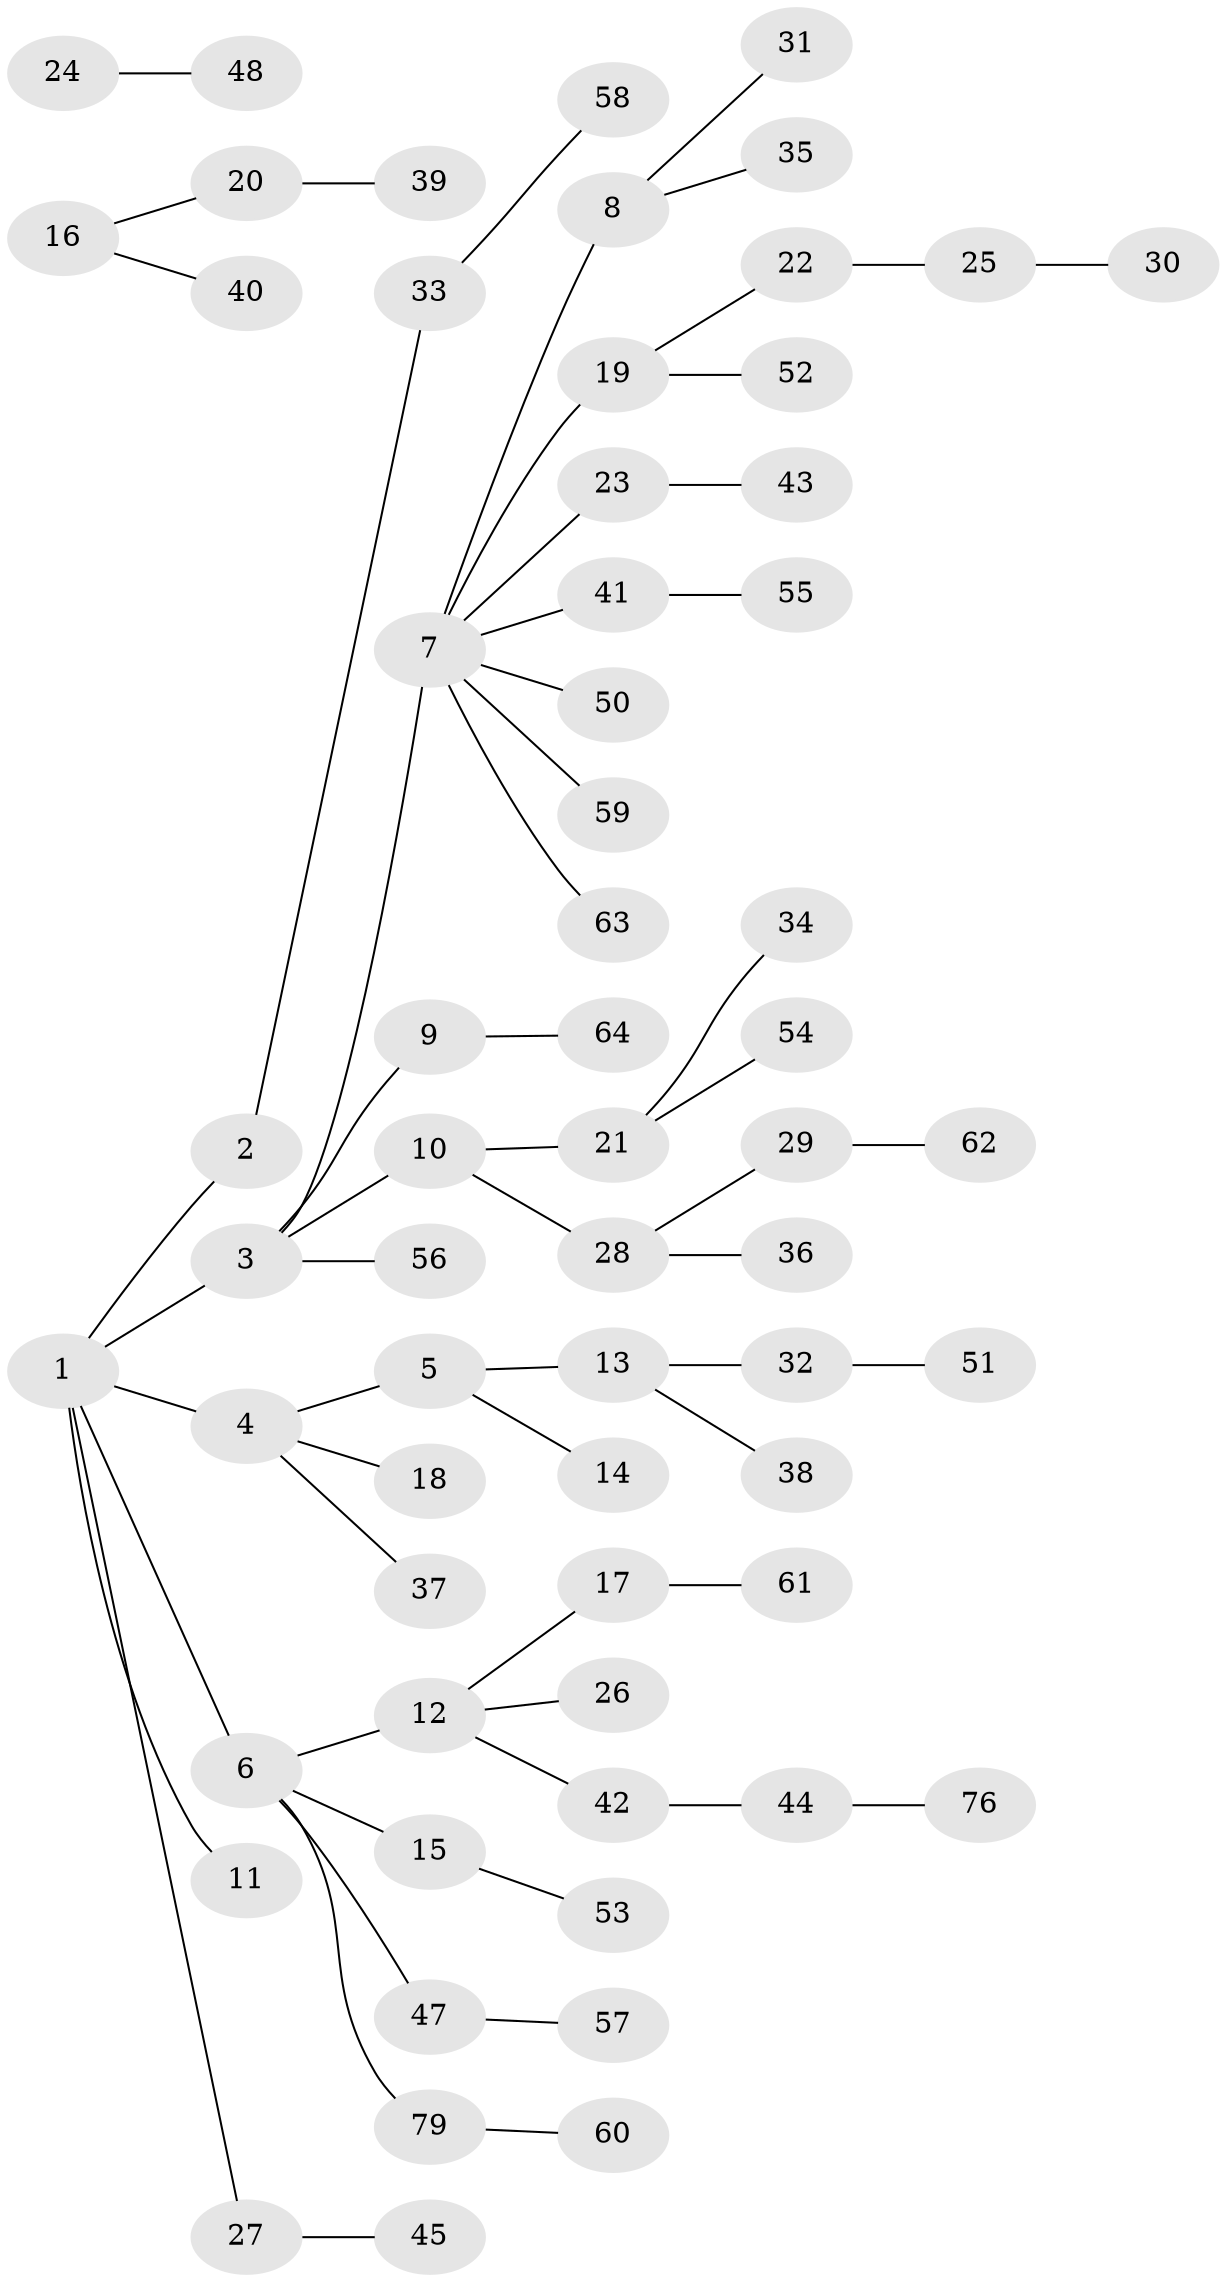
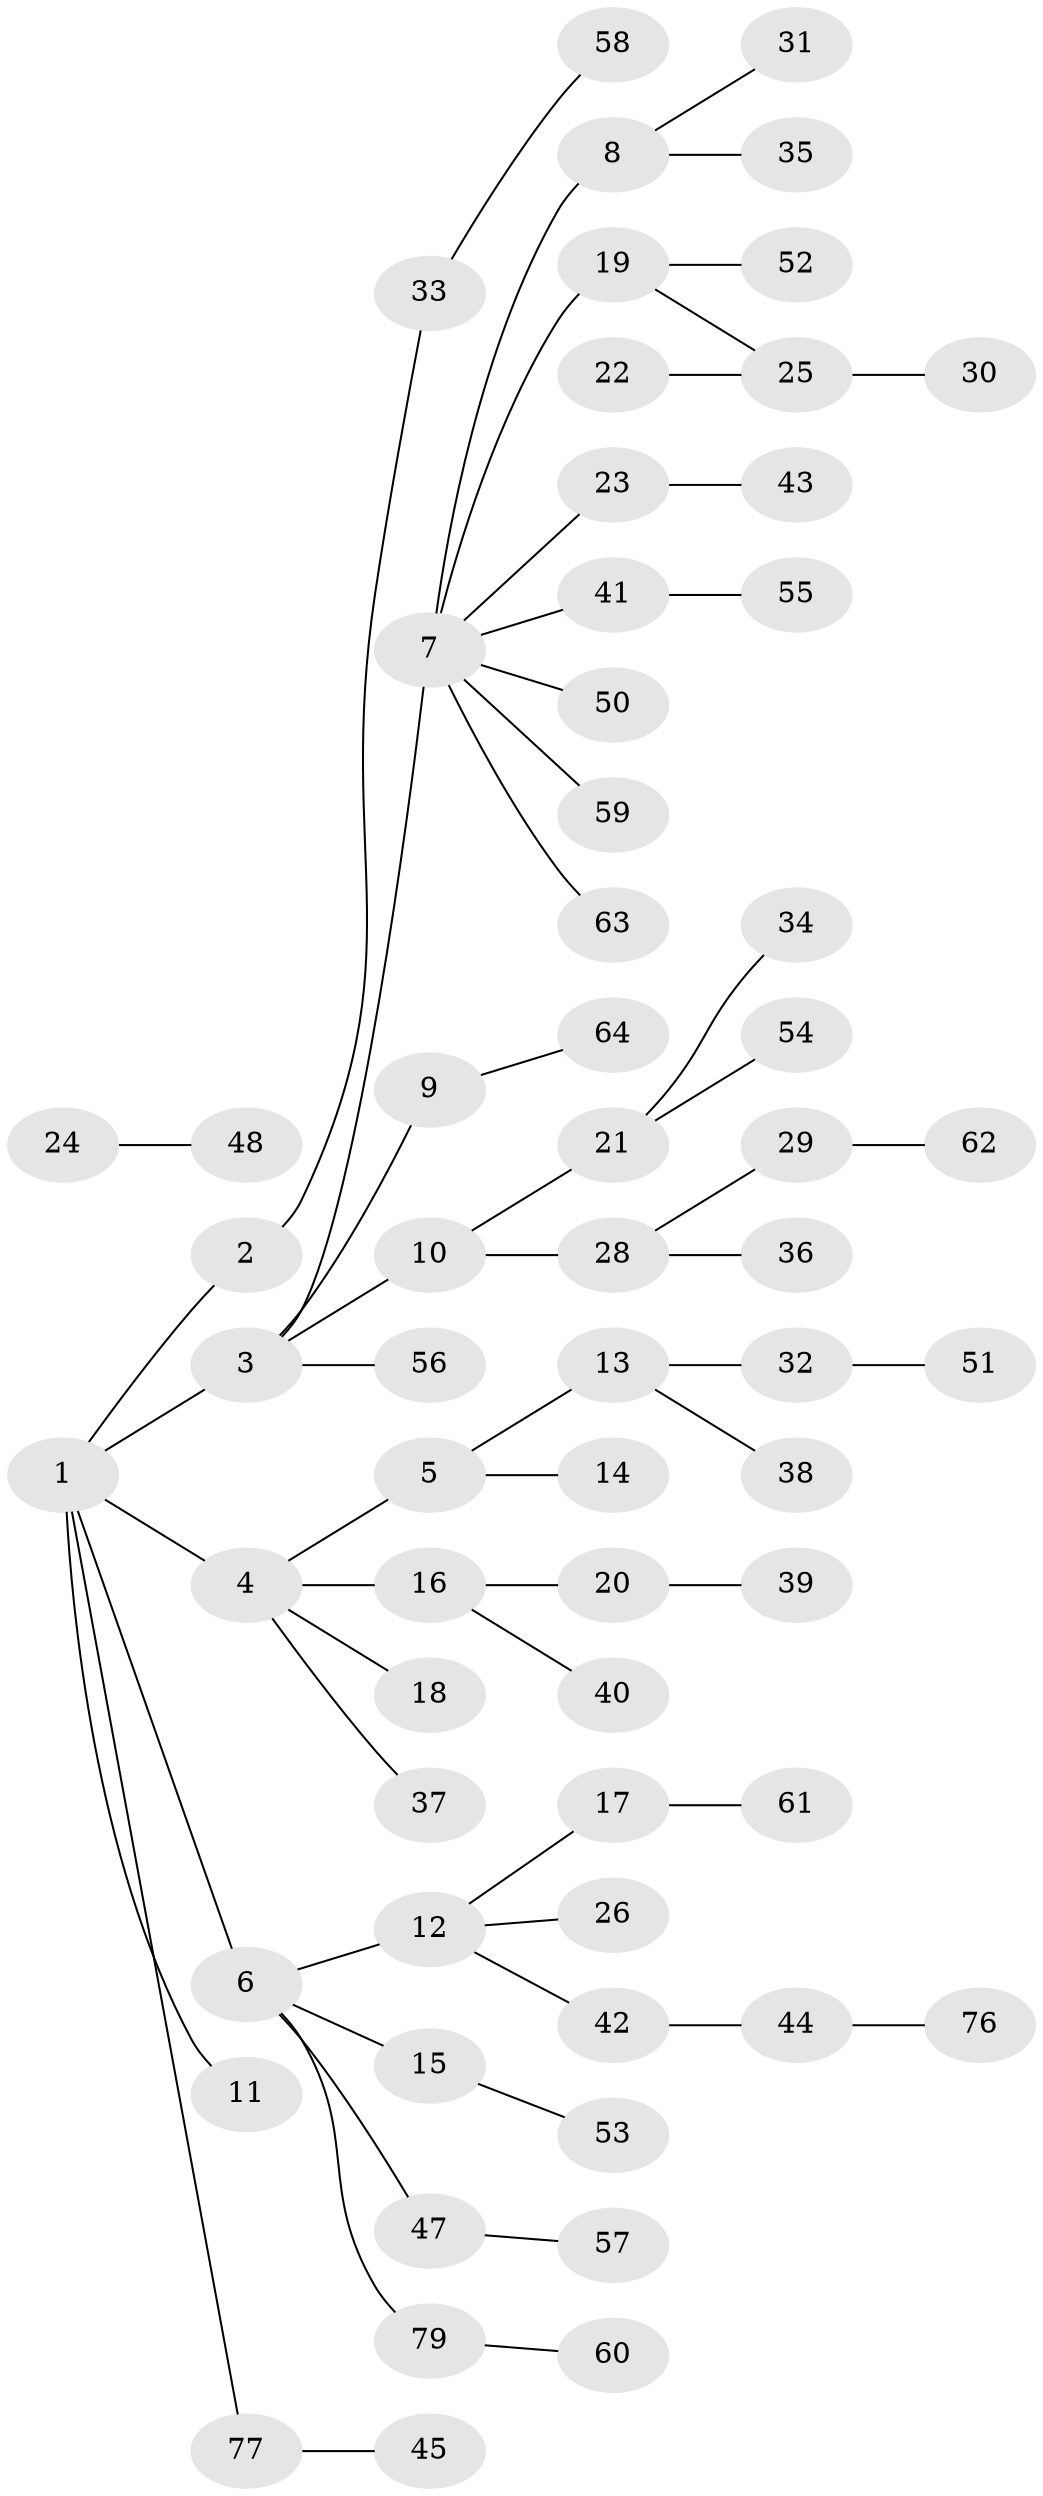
(705, 320) -> (705, 320)
none -> (339, 1585)
(247, 2237) -> (247, 2451)
